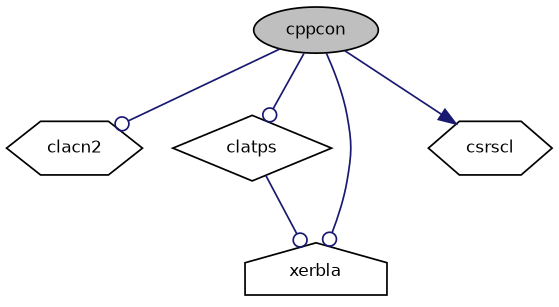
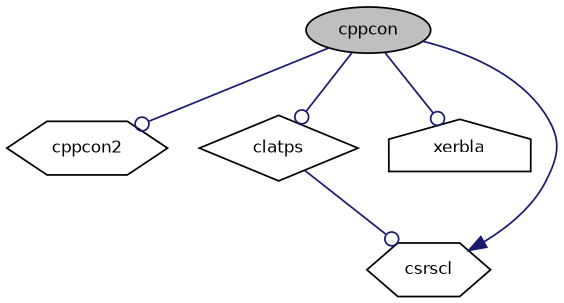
(75, 148) -> (87, 148)
(281, 205) -> (345, 202)
